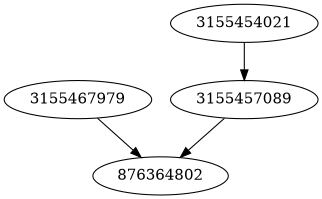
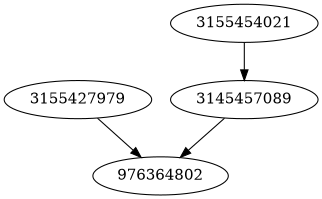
(78, 100) -> (78, 100)
(244, 100) -> (244, 100)
(161, 176) -> (161, 176)
